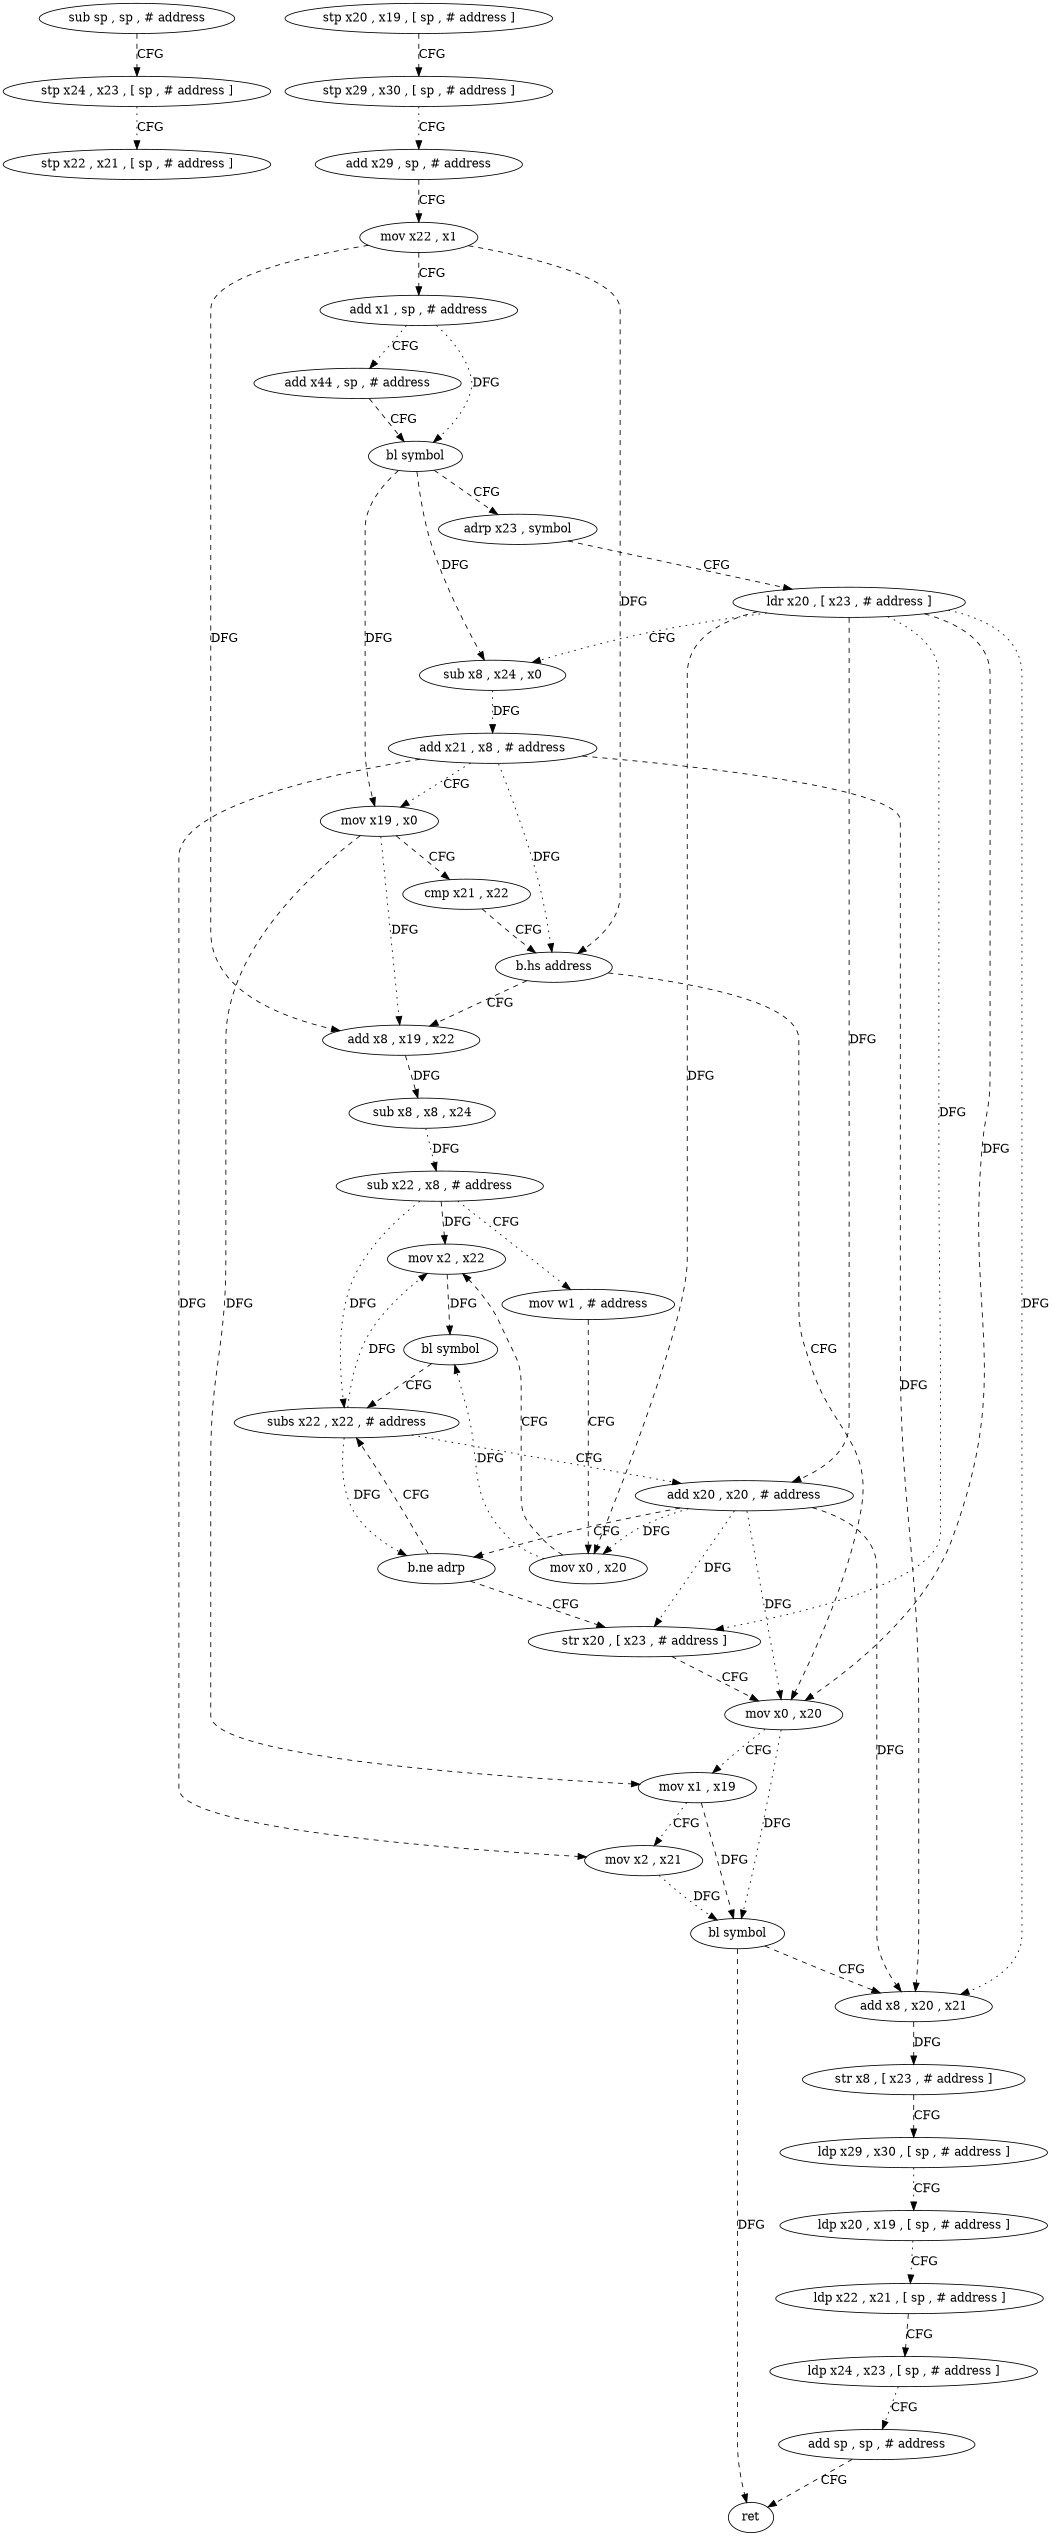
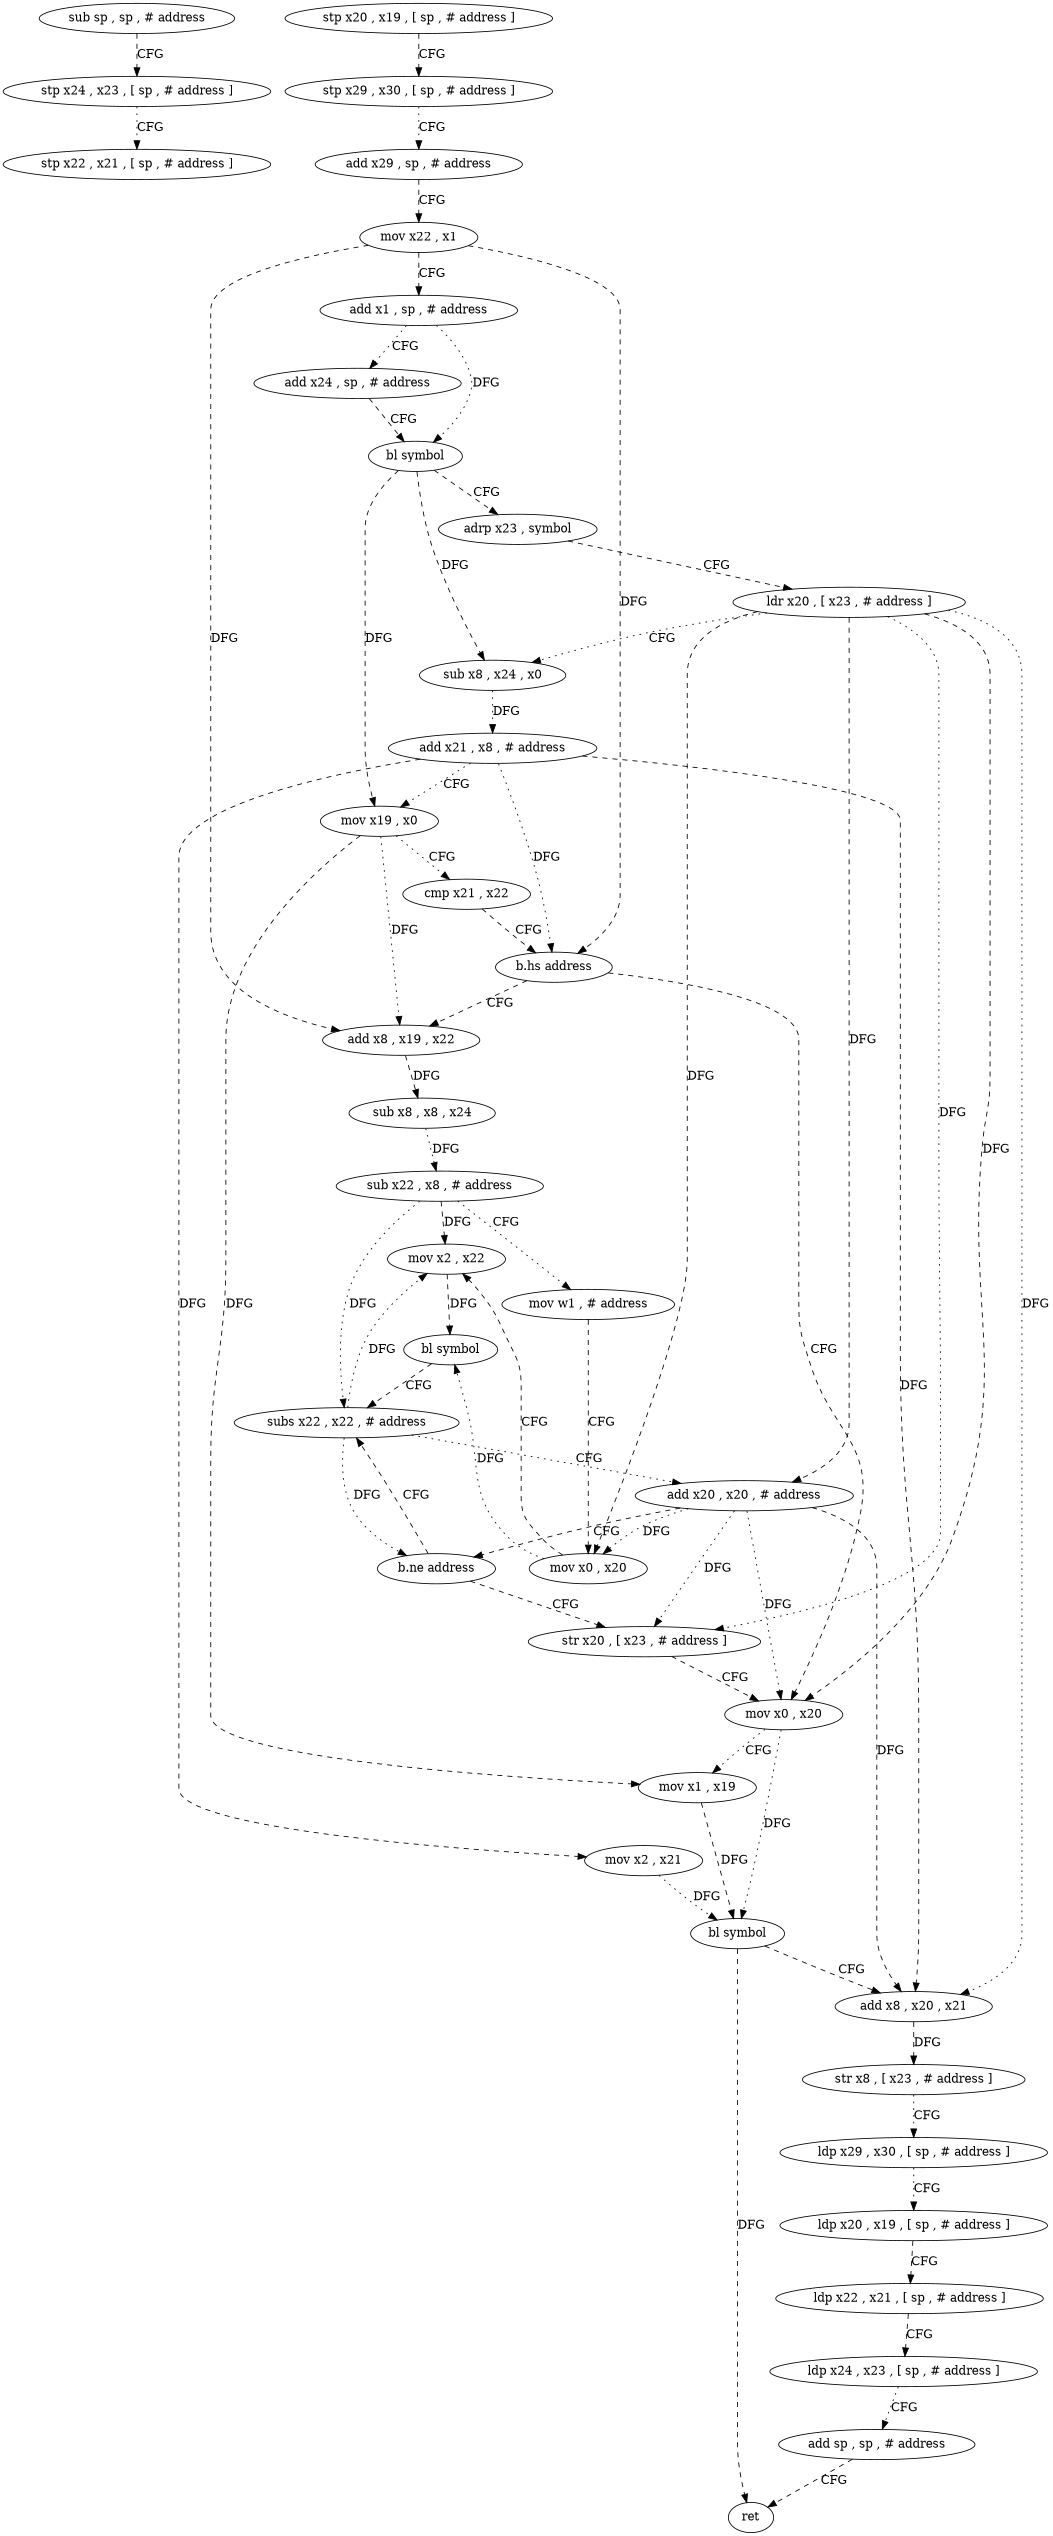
(358, 383) -> (358, 383)
(419, 855) -> (419, 855)
(436, 1569) -> (436, 1569)
(673, 1821) -> none
(914, 2112) -> (914, 2112)
(912, 2258) -> (912, 2258)
